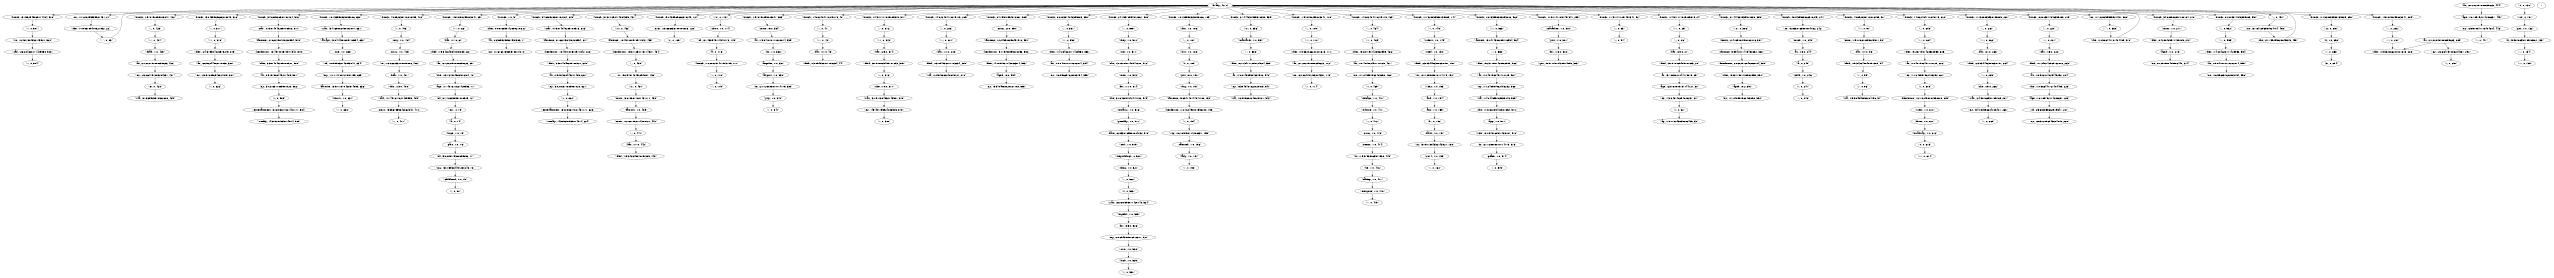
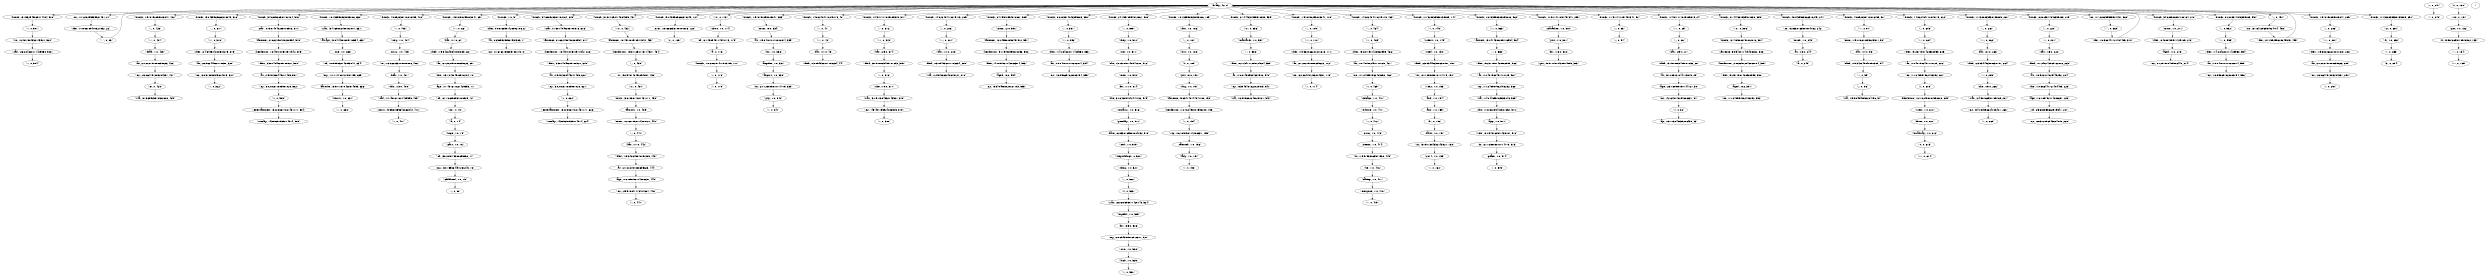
(2418, 46) -> (2330, 57)
(1803, 75) -> none
none -> (636, 161)
